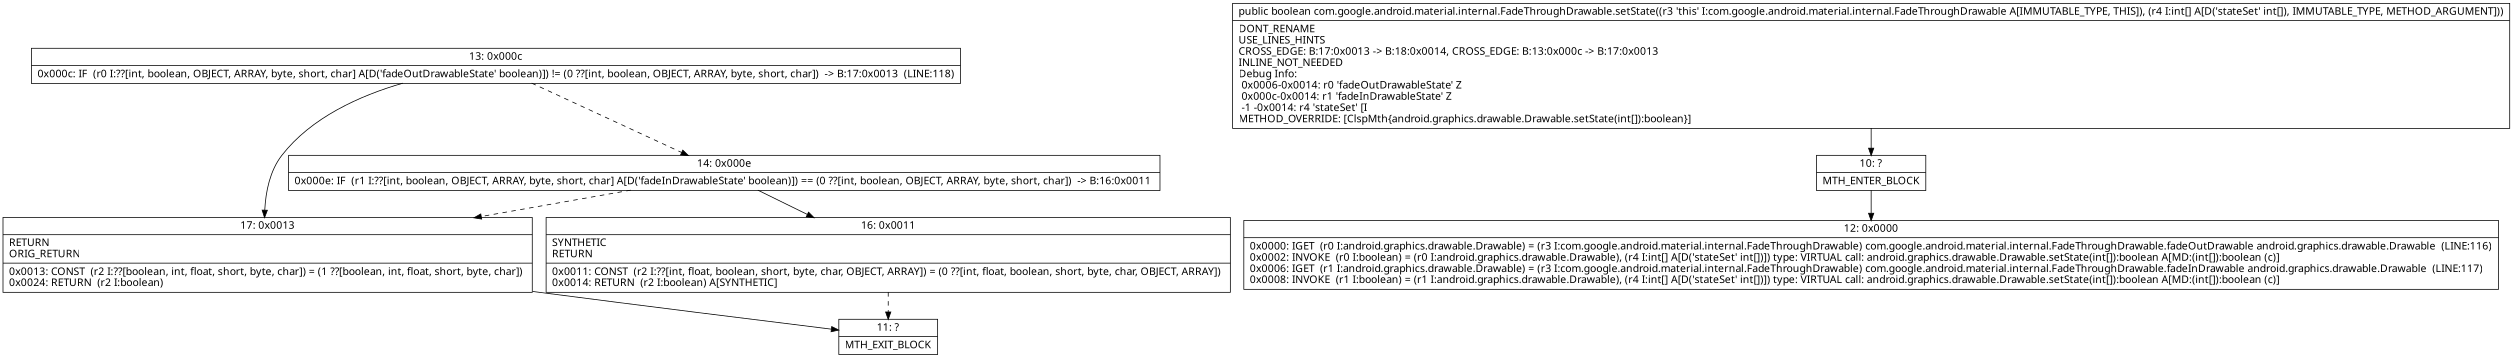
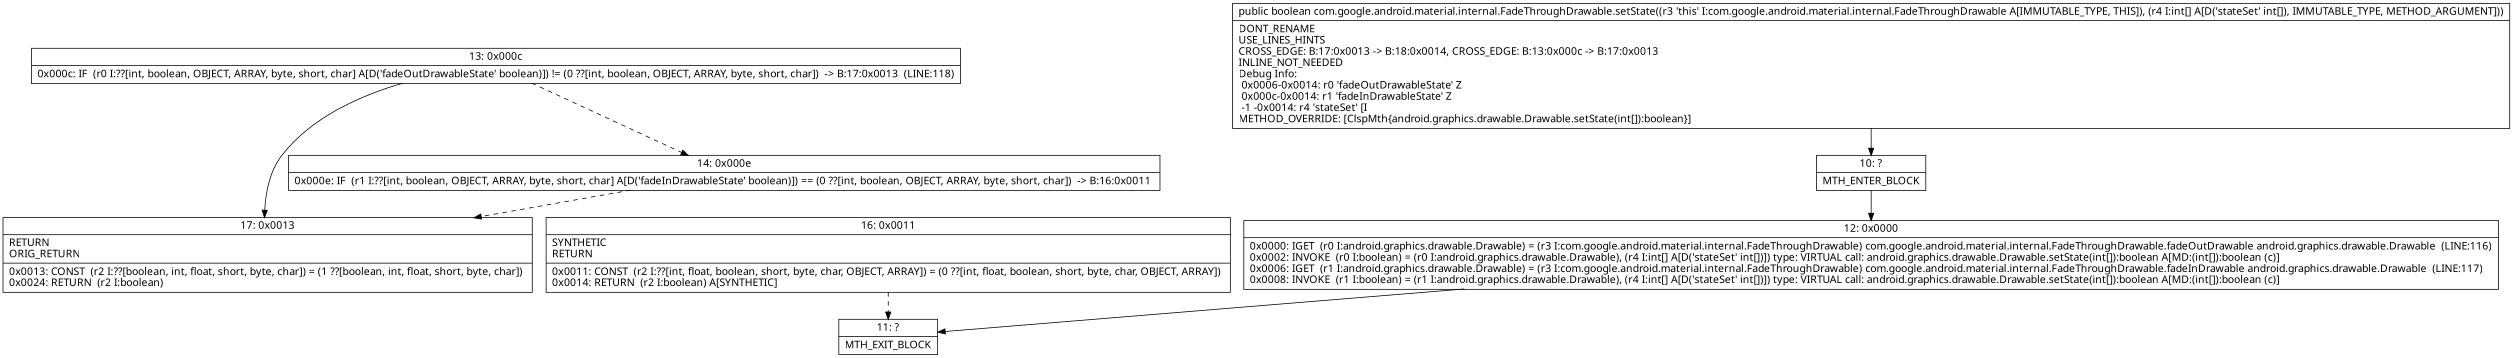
(782, 202) -> none
(682, 311) -> (1205, 310)
